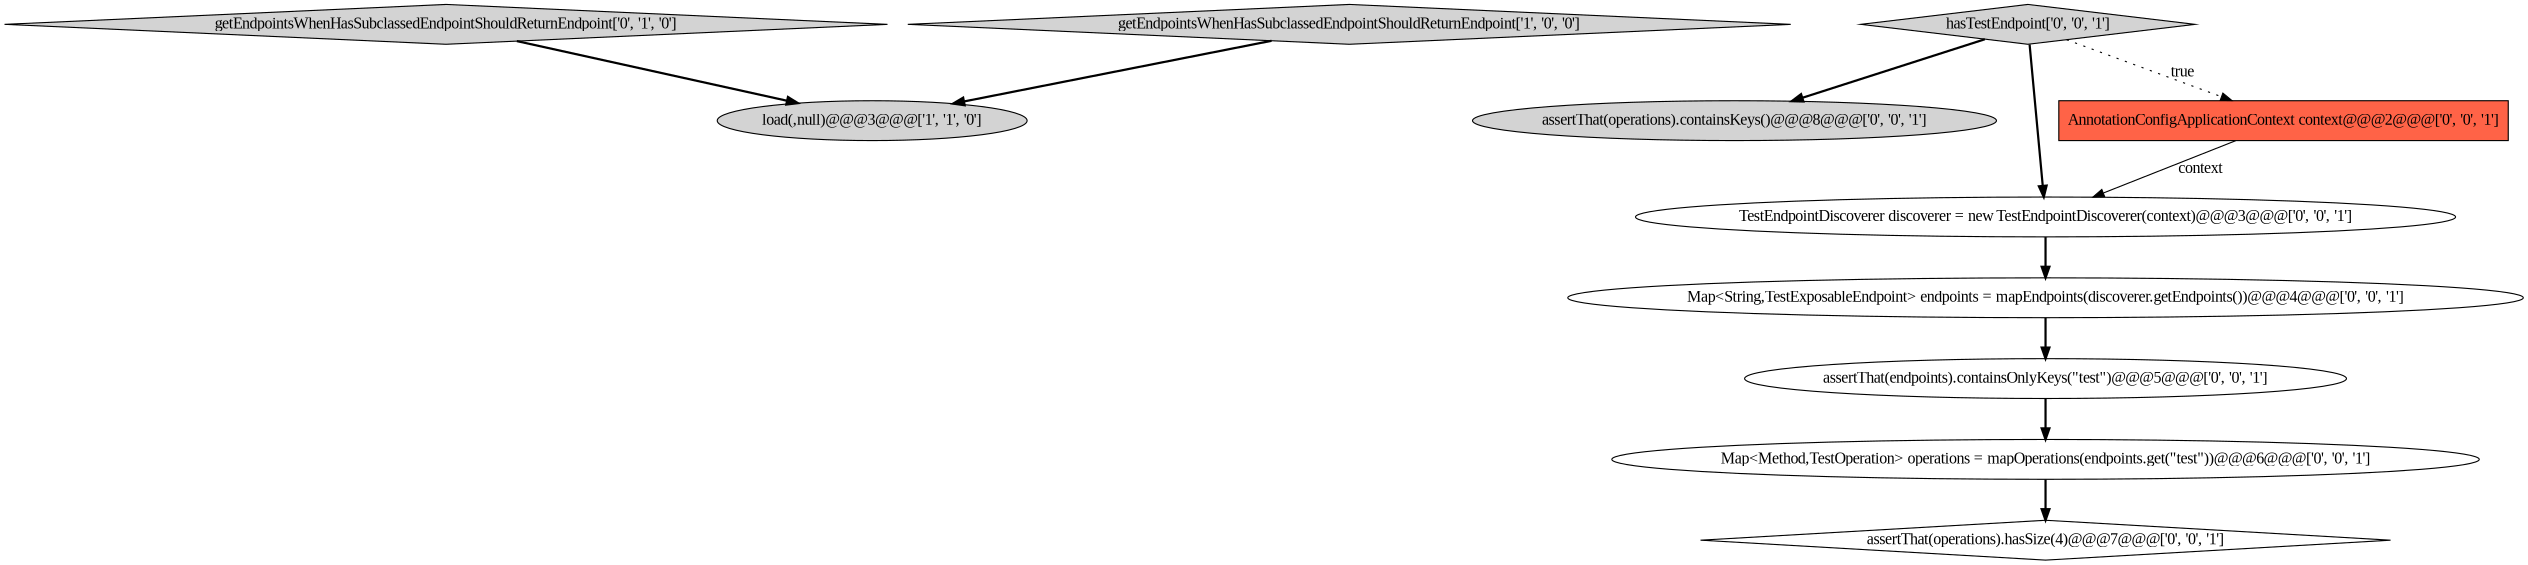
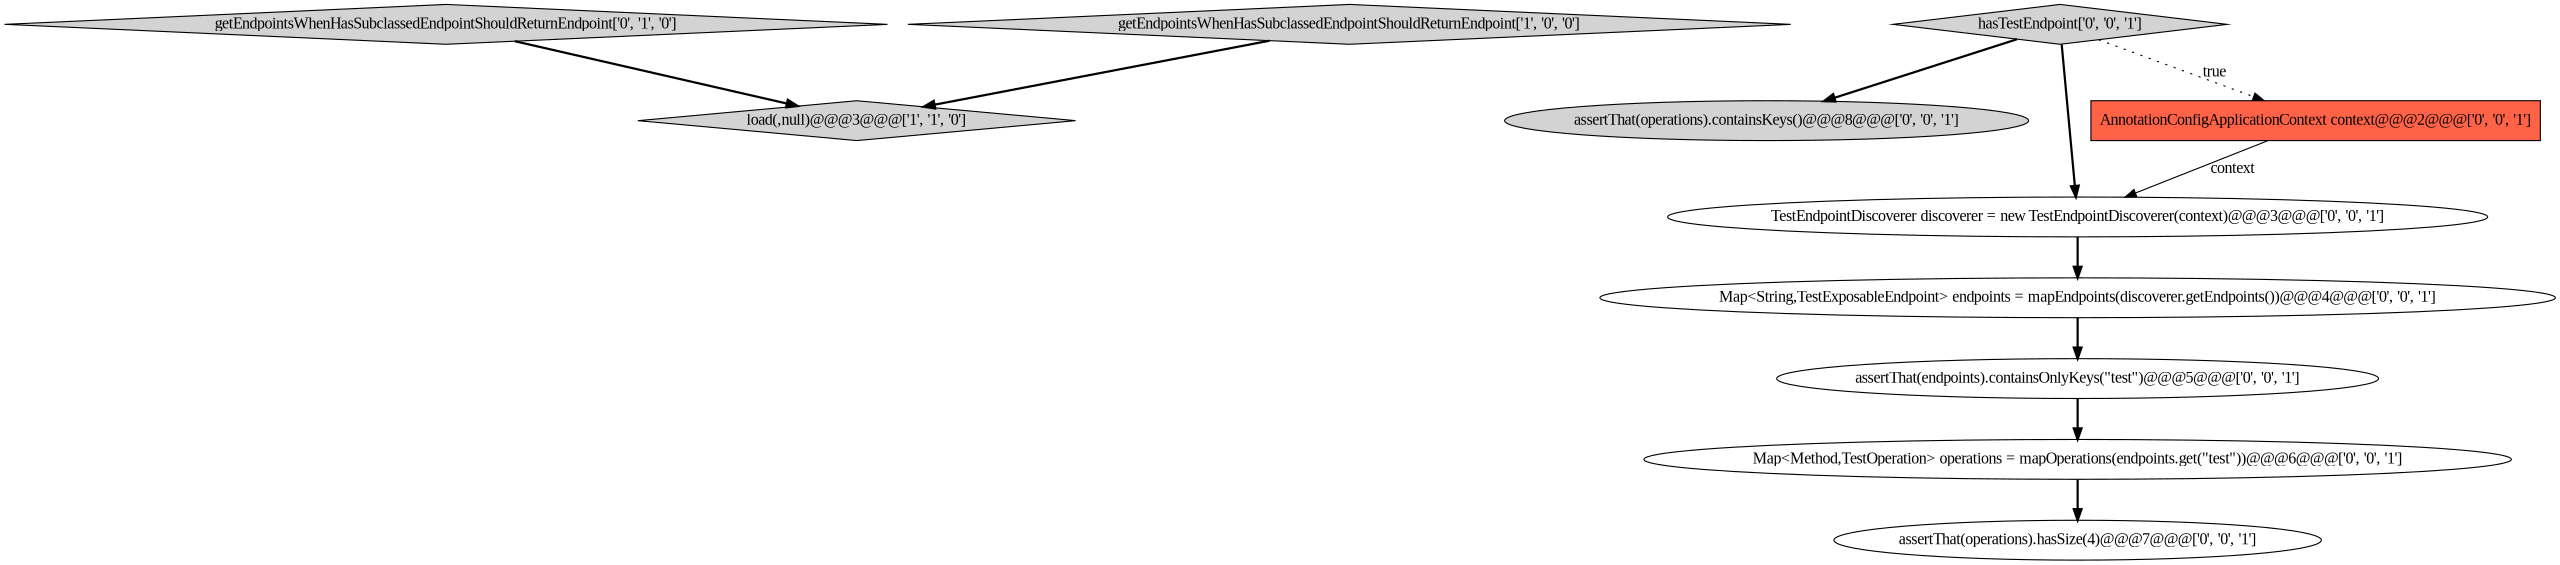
(872, 121) -> (857, 121)
(2046, 540) -> (2078, 540)
